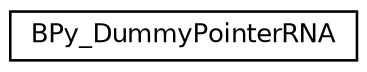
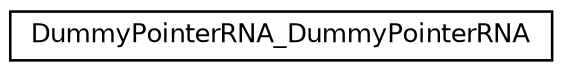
(184, 36) -> (281, 36)
